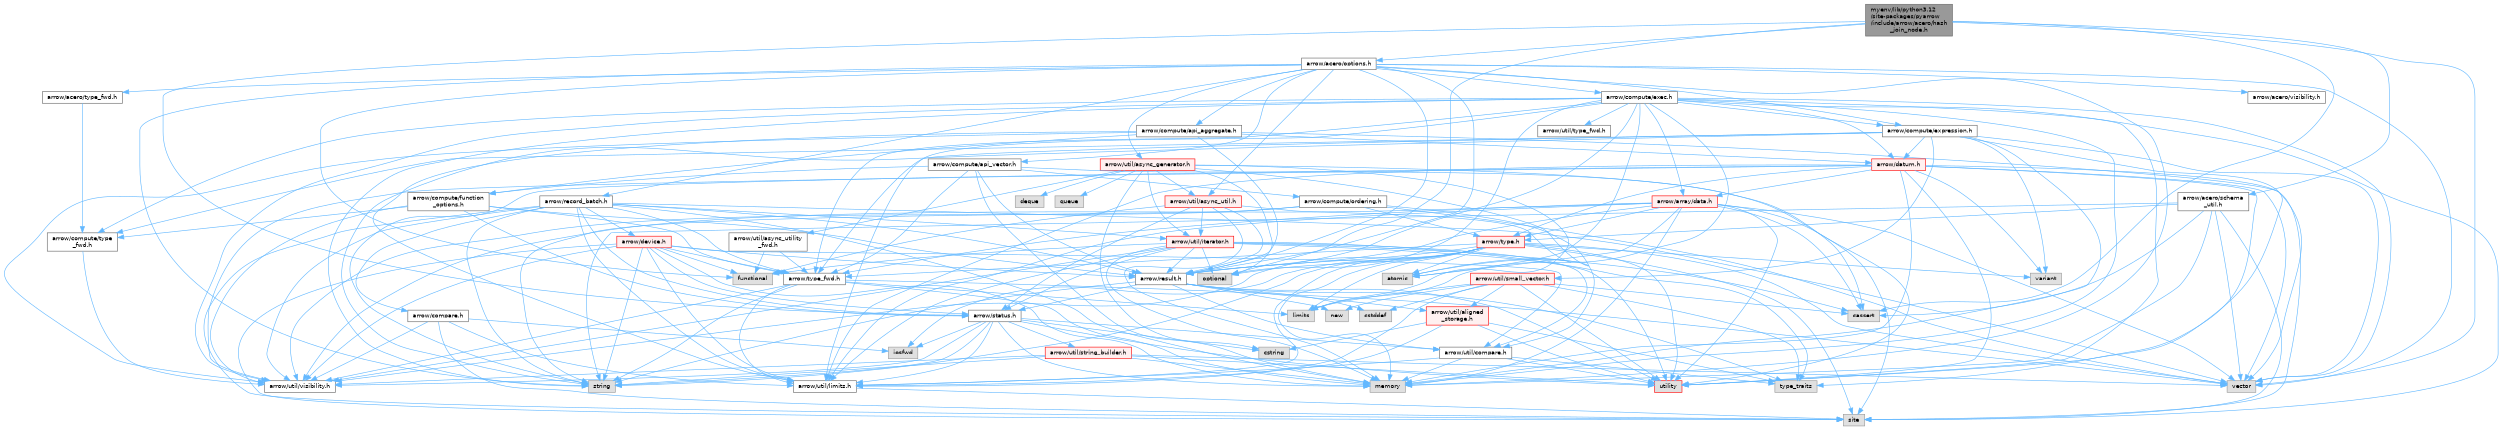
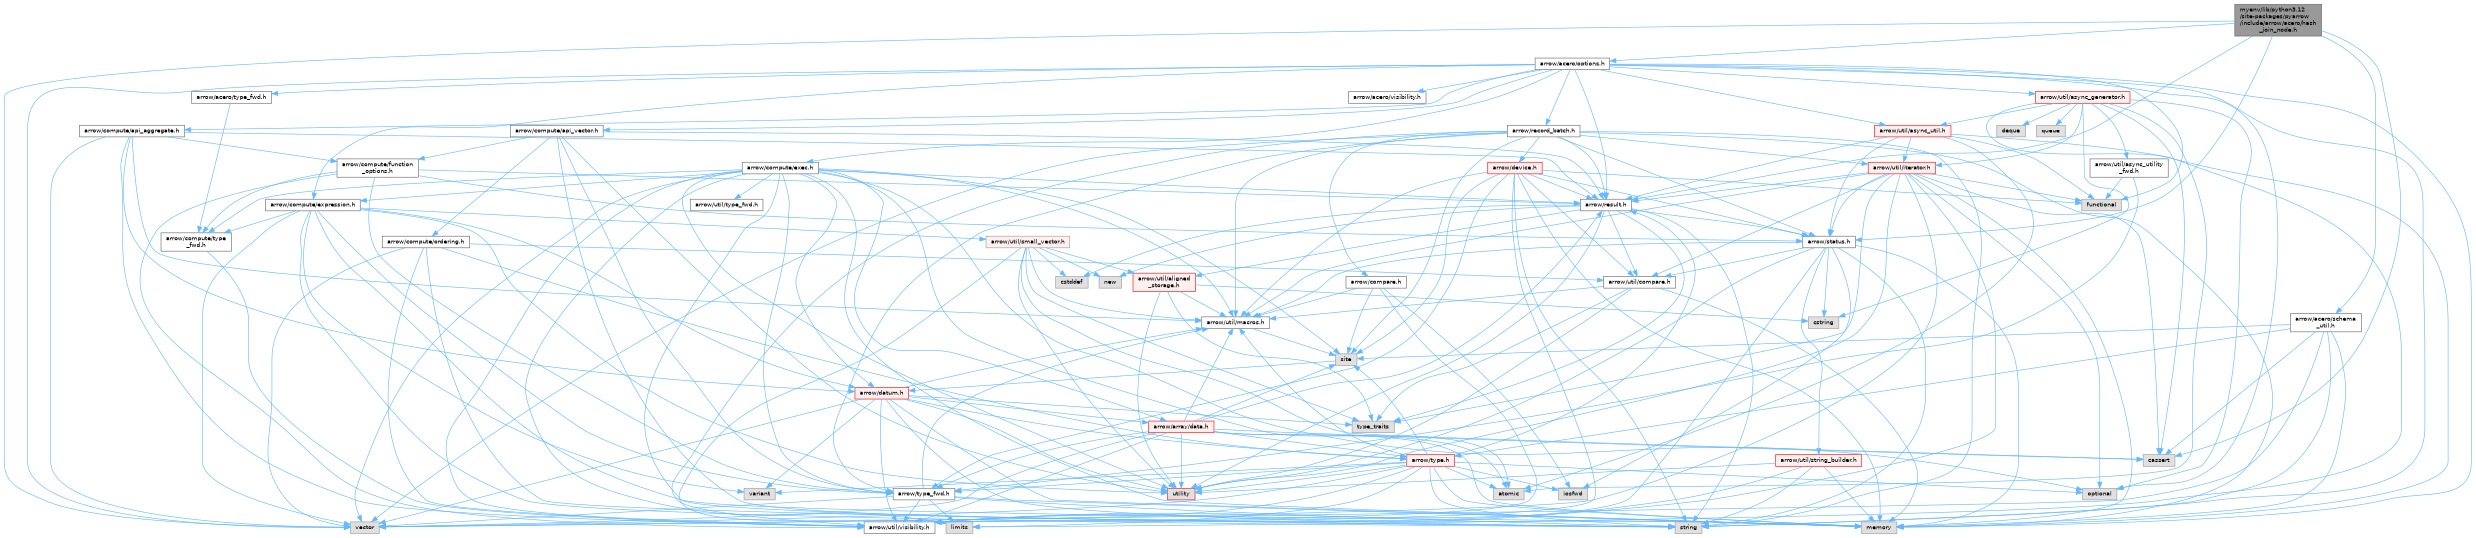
(1512, 279) -> (1028, 242)
(2297, 317) -> (1125, 376)
(1486, 365) -> (1566, 502)
(825, 387) -> (1236, 323)
